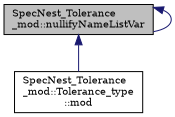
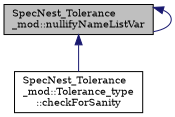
(79, 92) -> (79, 92)
